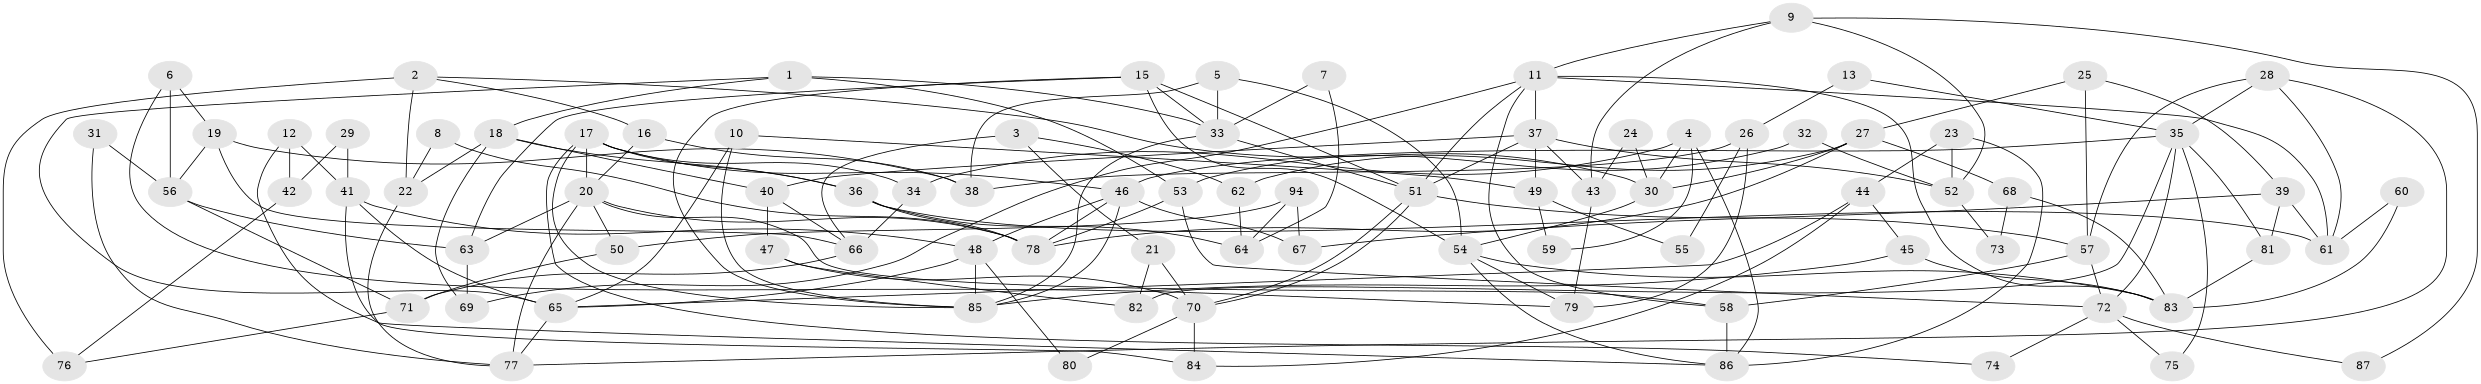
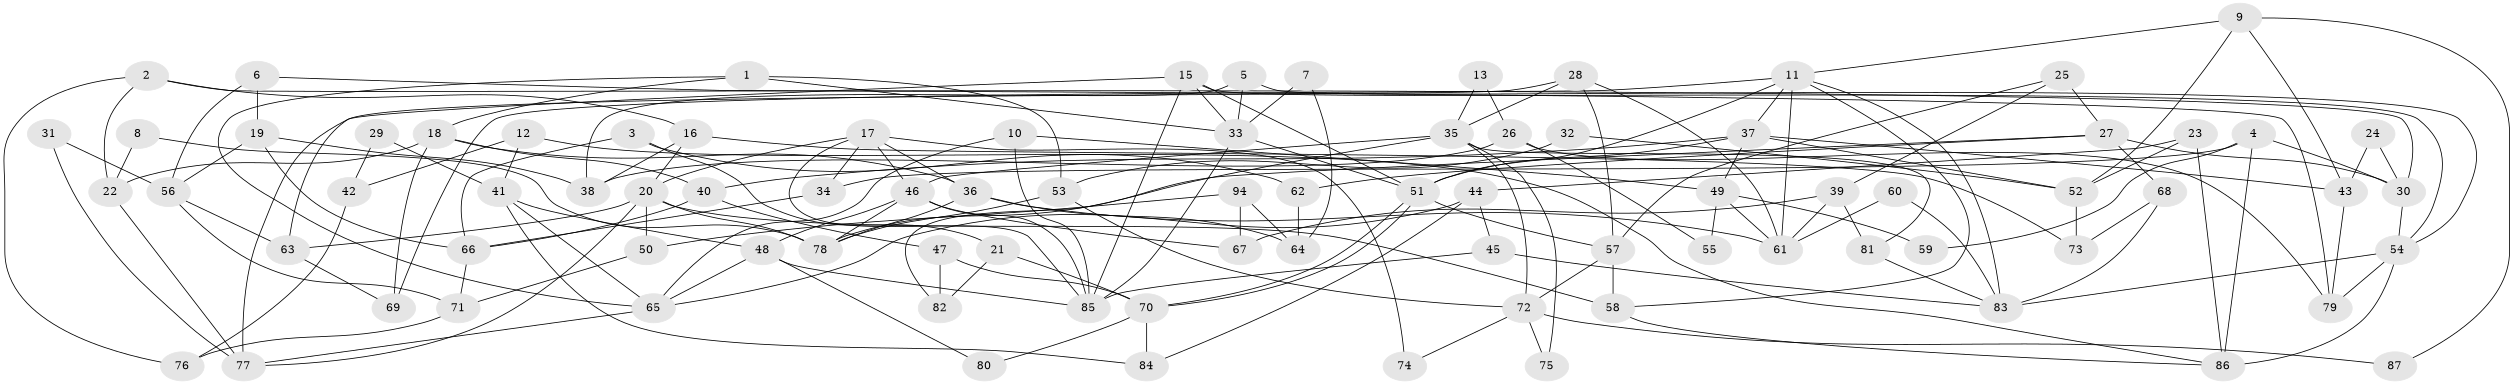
none -> (1394, 155)
none -> (1749, 221)
